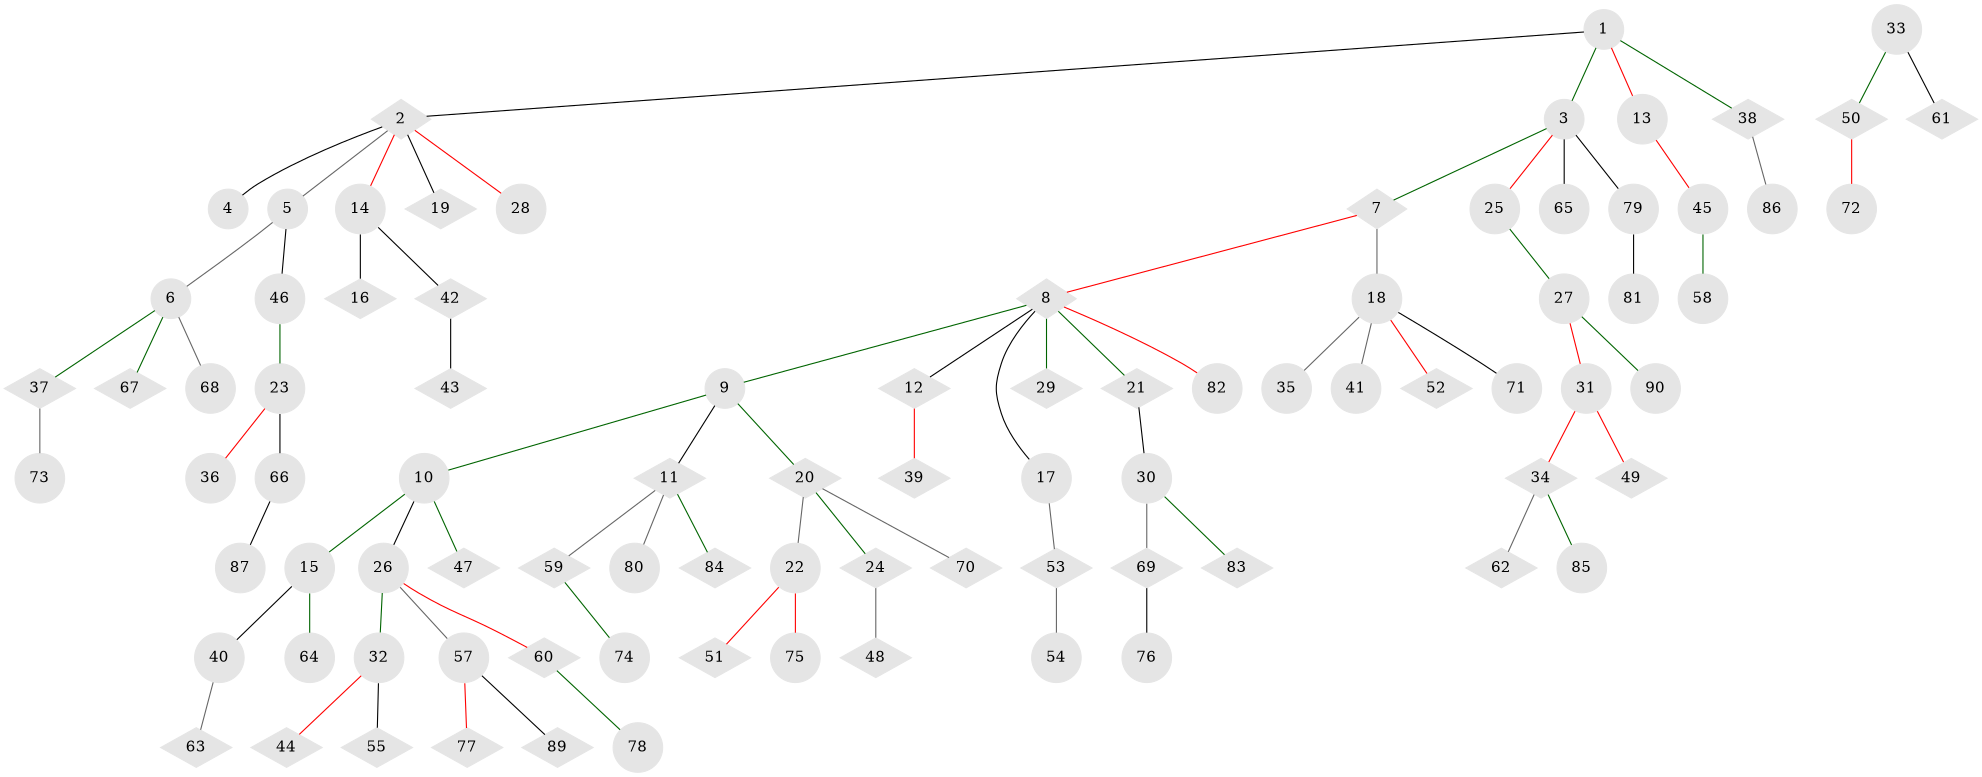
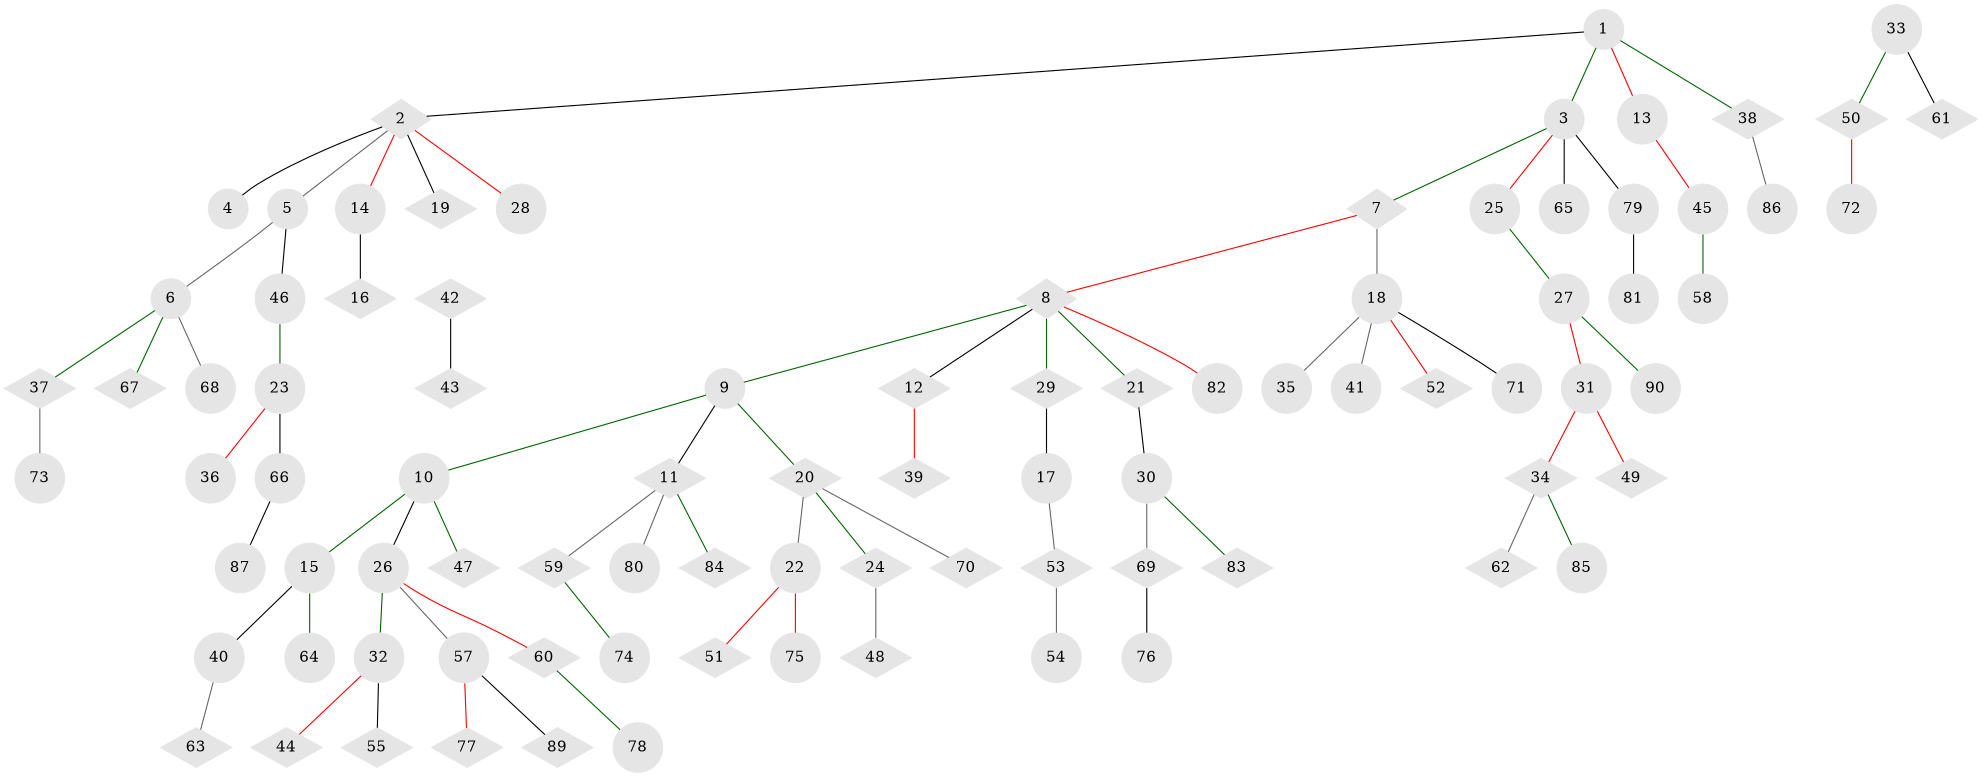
(408, 256) -> none
(997, 384) -> (1047, 431)
